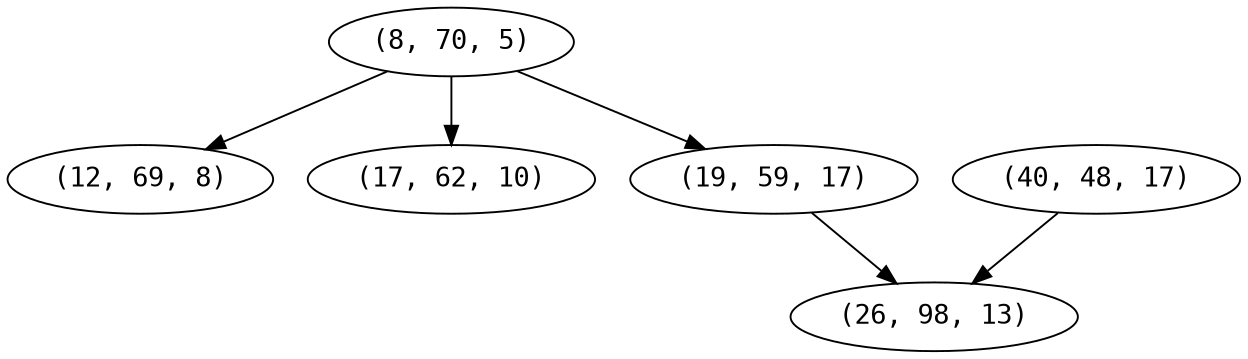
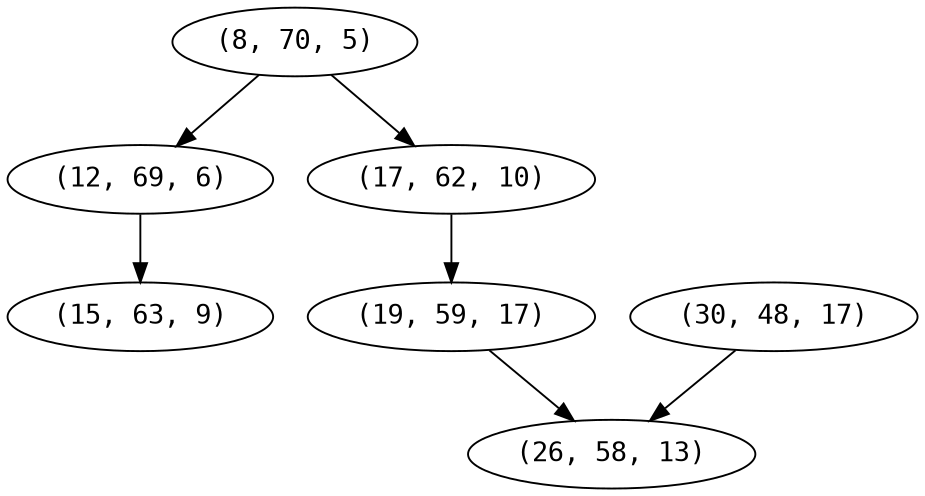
(602, 106) -> (451, 239)
(140, 179) -> (140, 179)
(1096, 179) -> (774, 317)
none -> (140, 317)
(934, 317) -> (612, 454)
